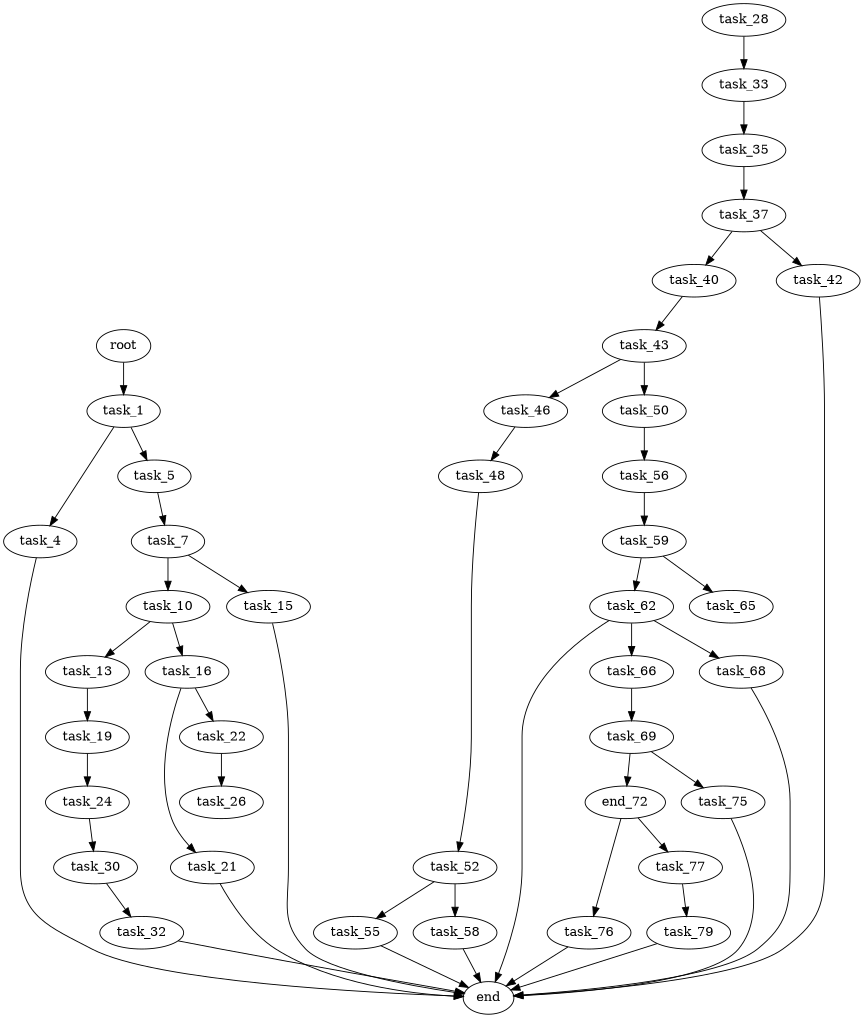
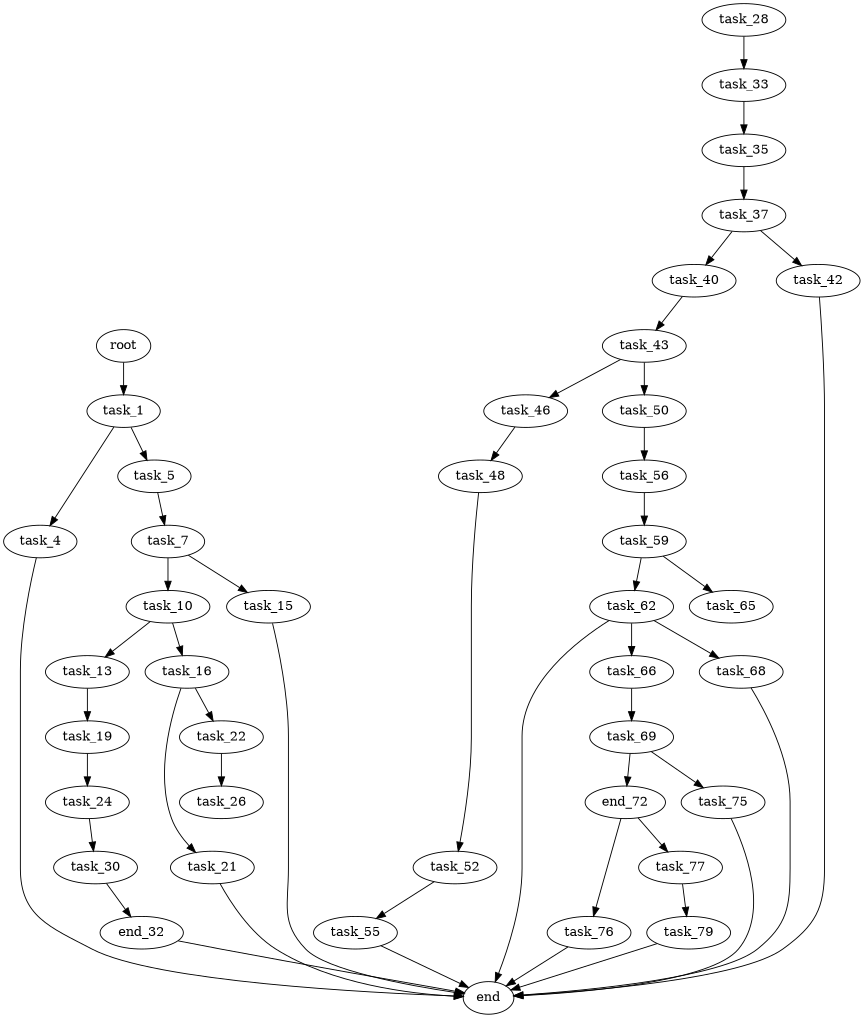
(142, 933) -> (142, 933)
(455, 933) -> none
